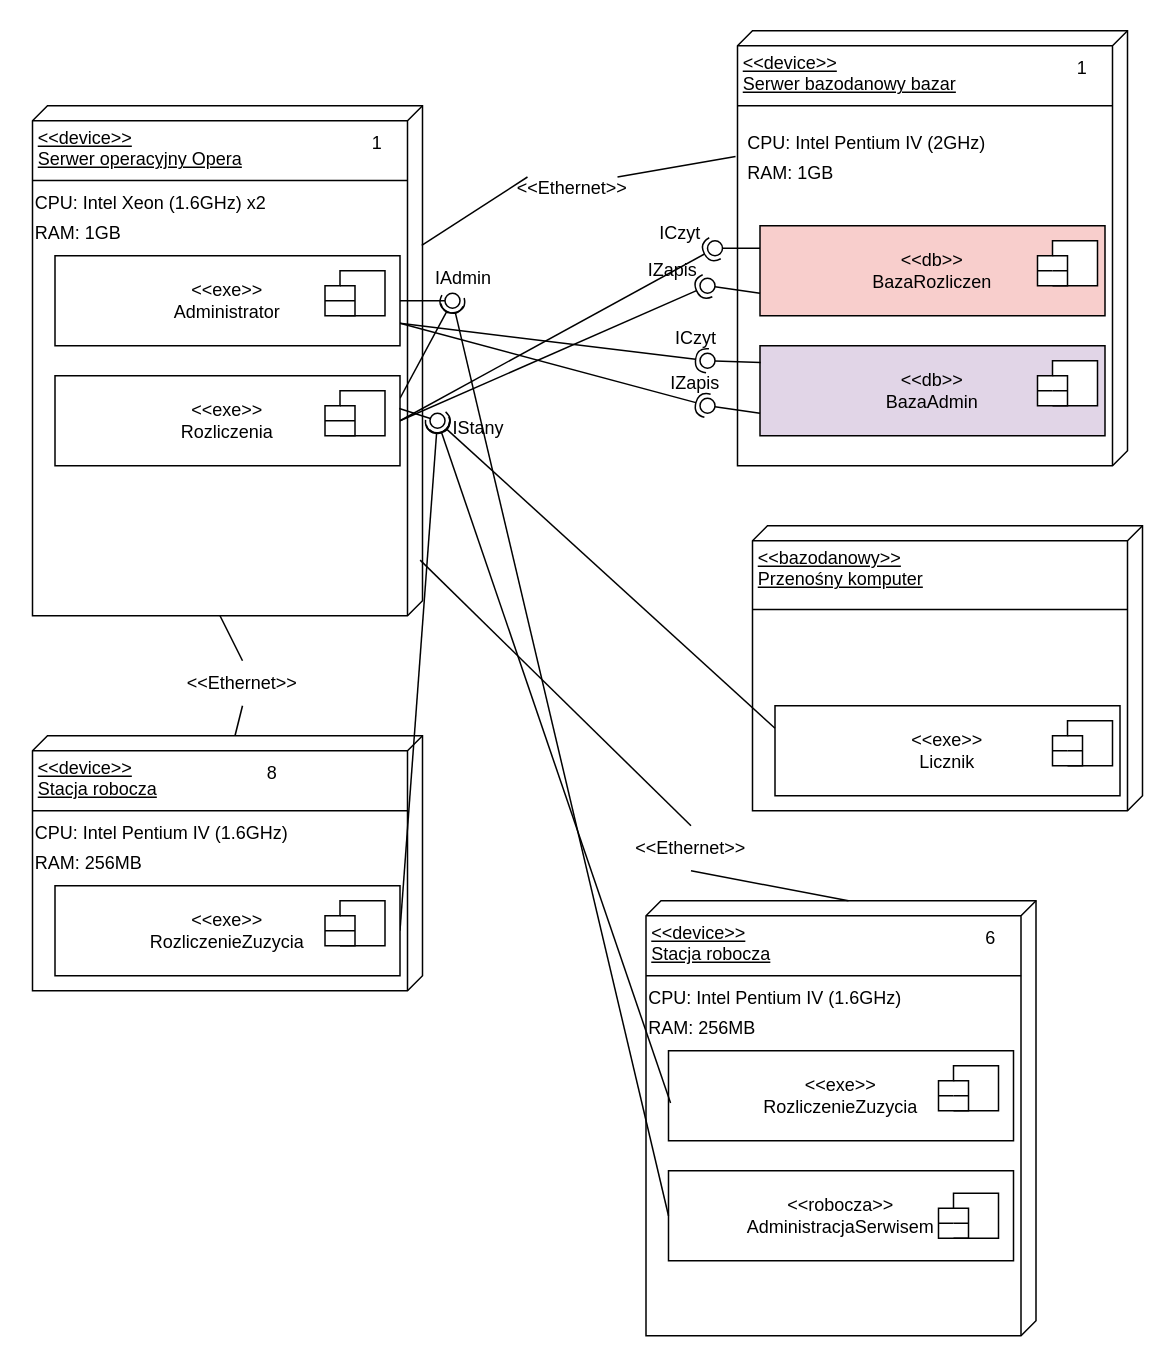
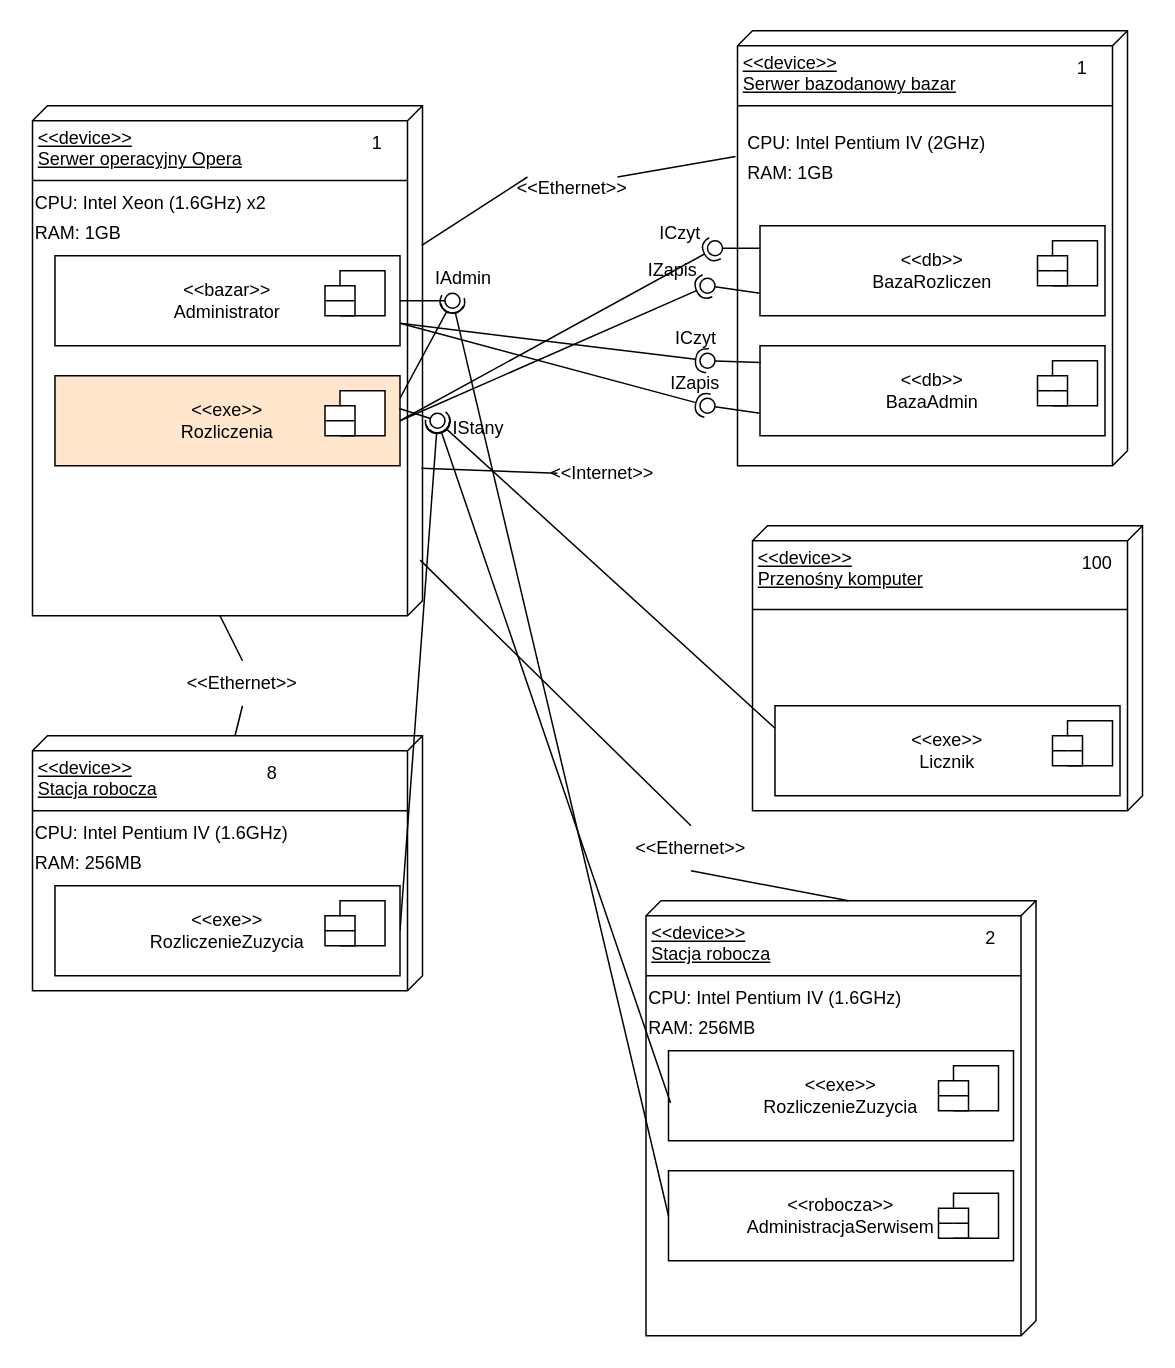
(932, 271) -> (932, 271)
(227, 301) -> (227, 301)
(932, 391) -> (932, 391)
(227, 421) -> (227, 421)
none -> (489, 471)
none -> (602, 473)
none -> (1097, 563)
(847, 570) -> (847, 570)
(991, 938) -> (991, 938)
